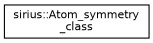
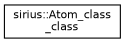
(77, 22) -> (62, 22)
